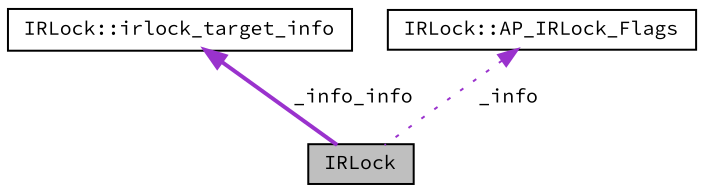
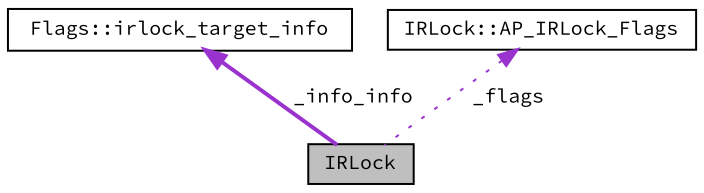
(180, 30) -> (180, 30)
(503, 97) -> (503, 97)
